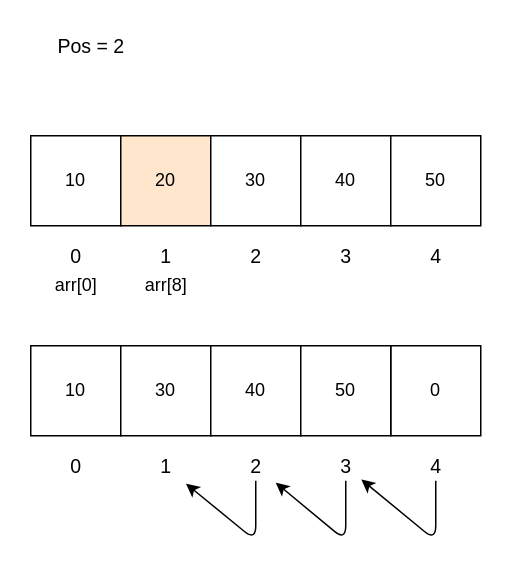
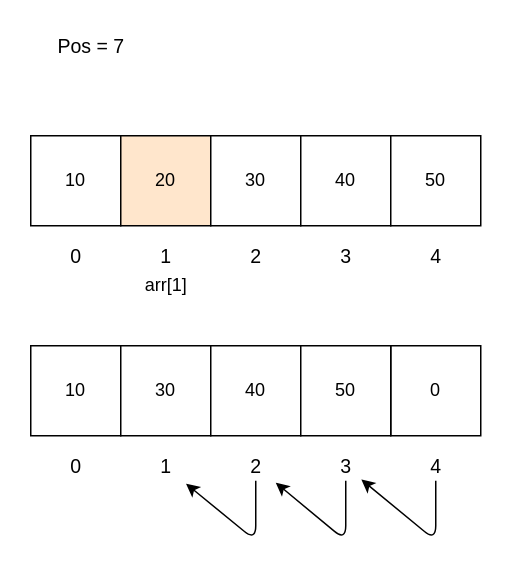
(92, 46) -> (92, 46)
(76, 286) -> none
(167, 286) -> (167, 286)
